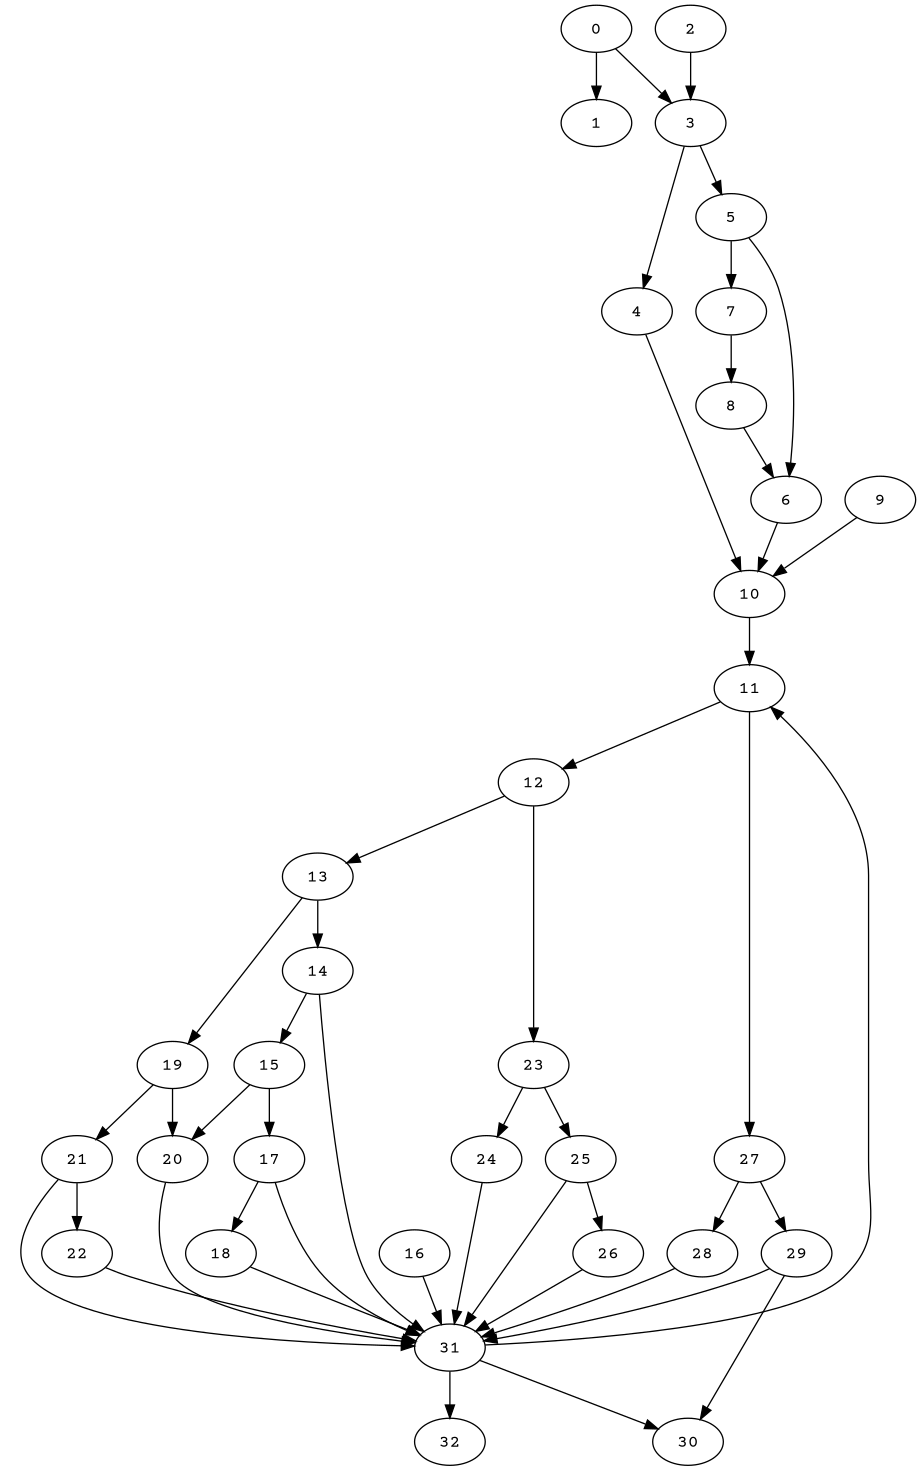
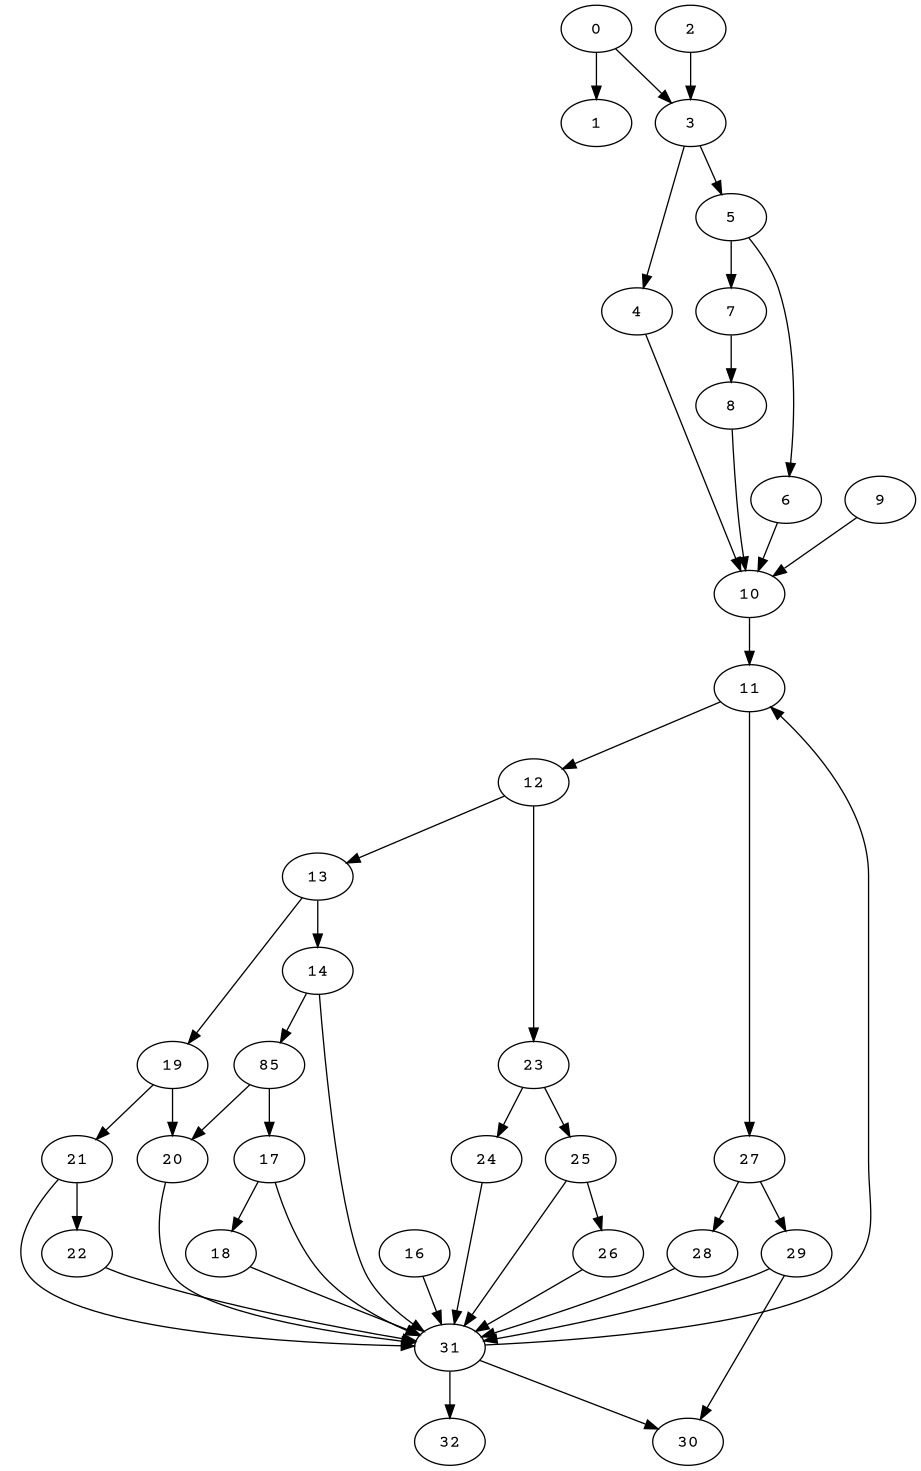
(755, 447) -> (736, 493)
(269, 1065) -> (269, 1065)
